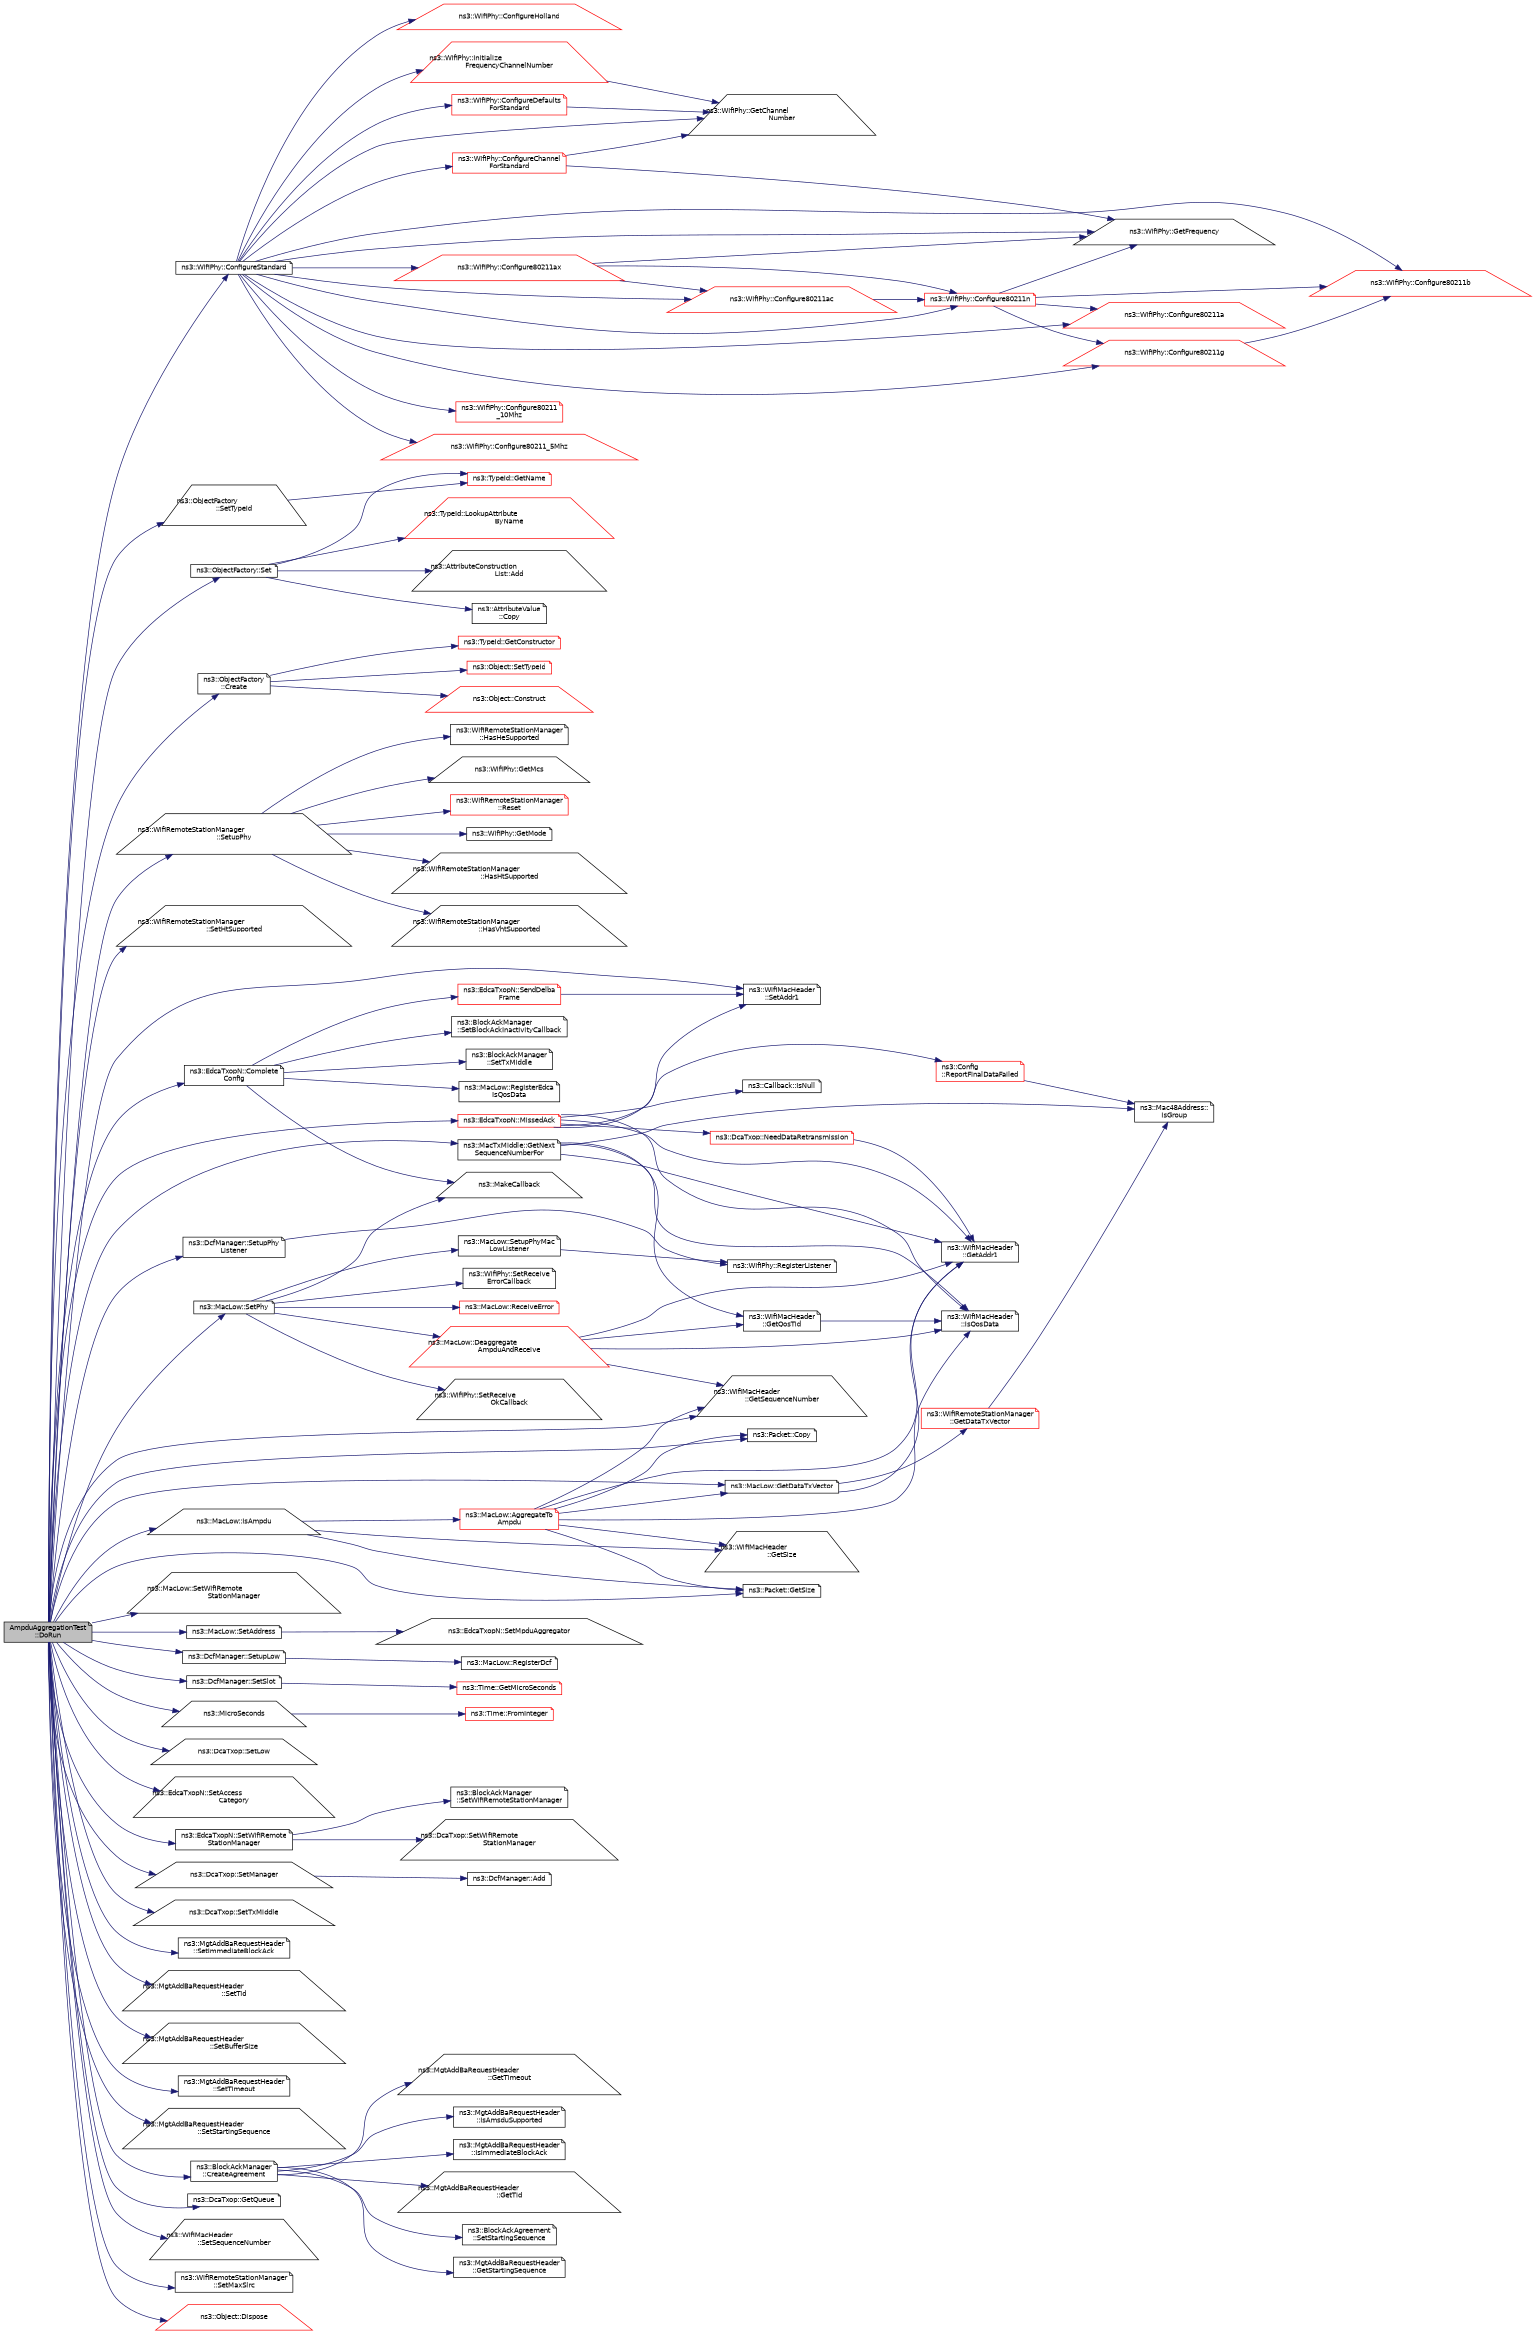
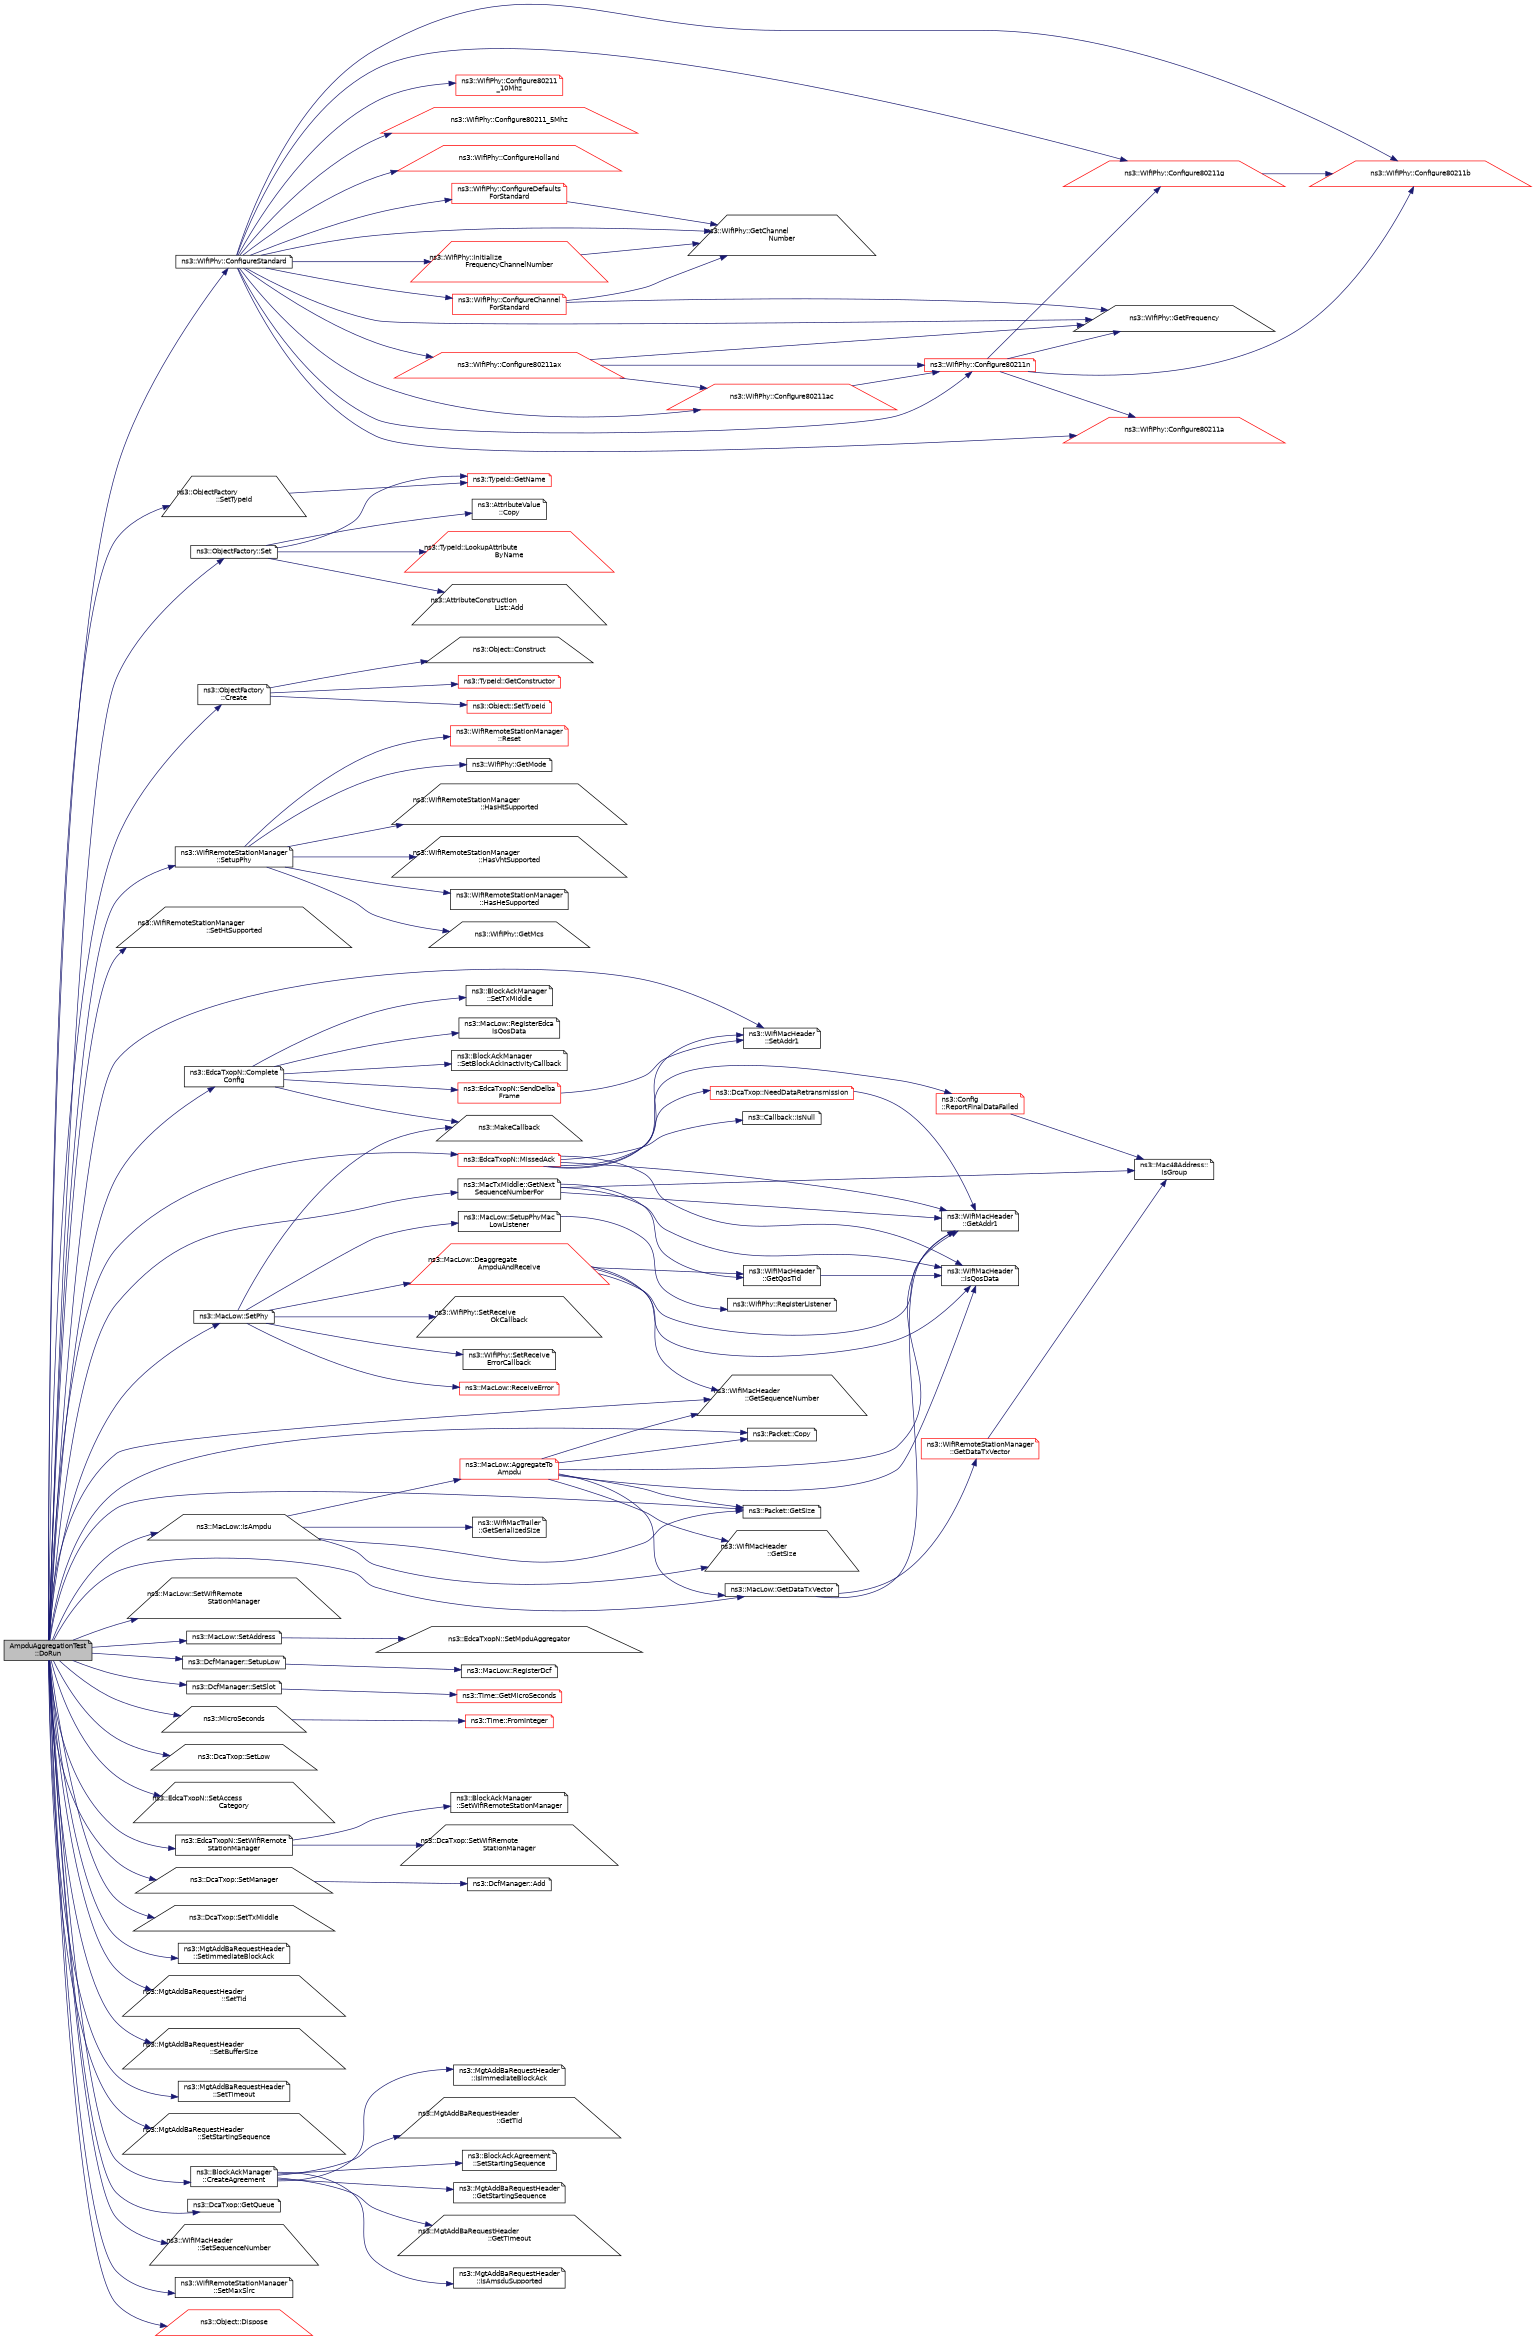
(509, 699) -> (509, 650)
(234, 834) -> (234, 857)
(234, 1247) -> none
none -> (509, 1527)
